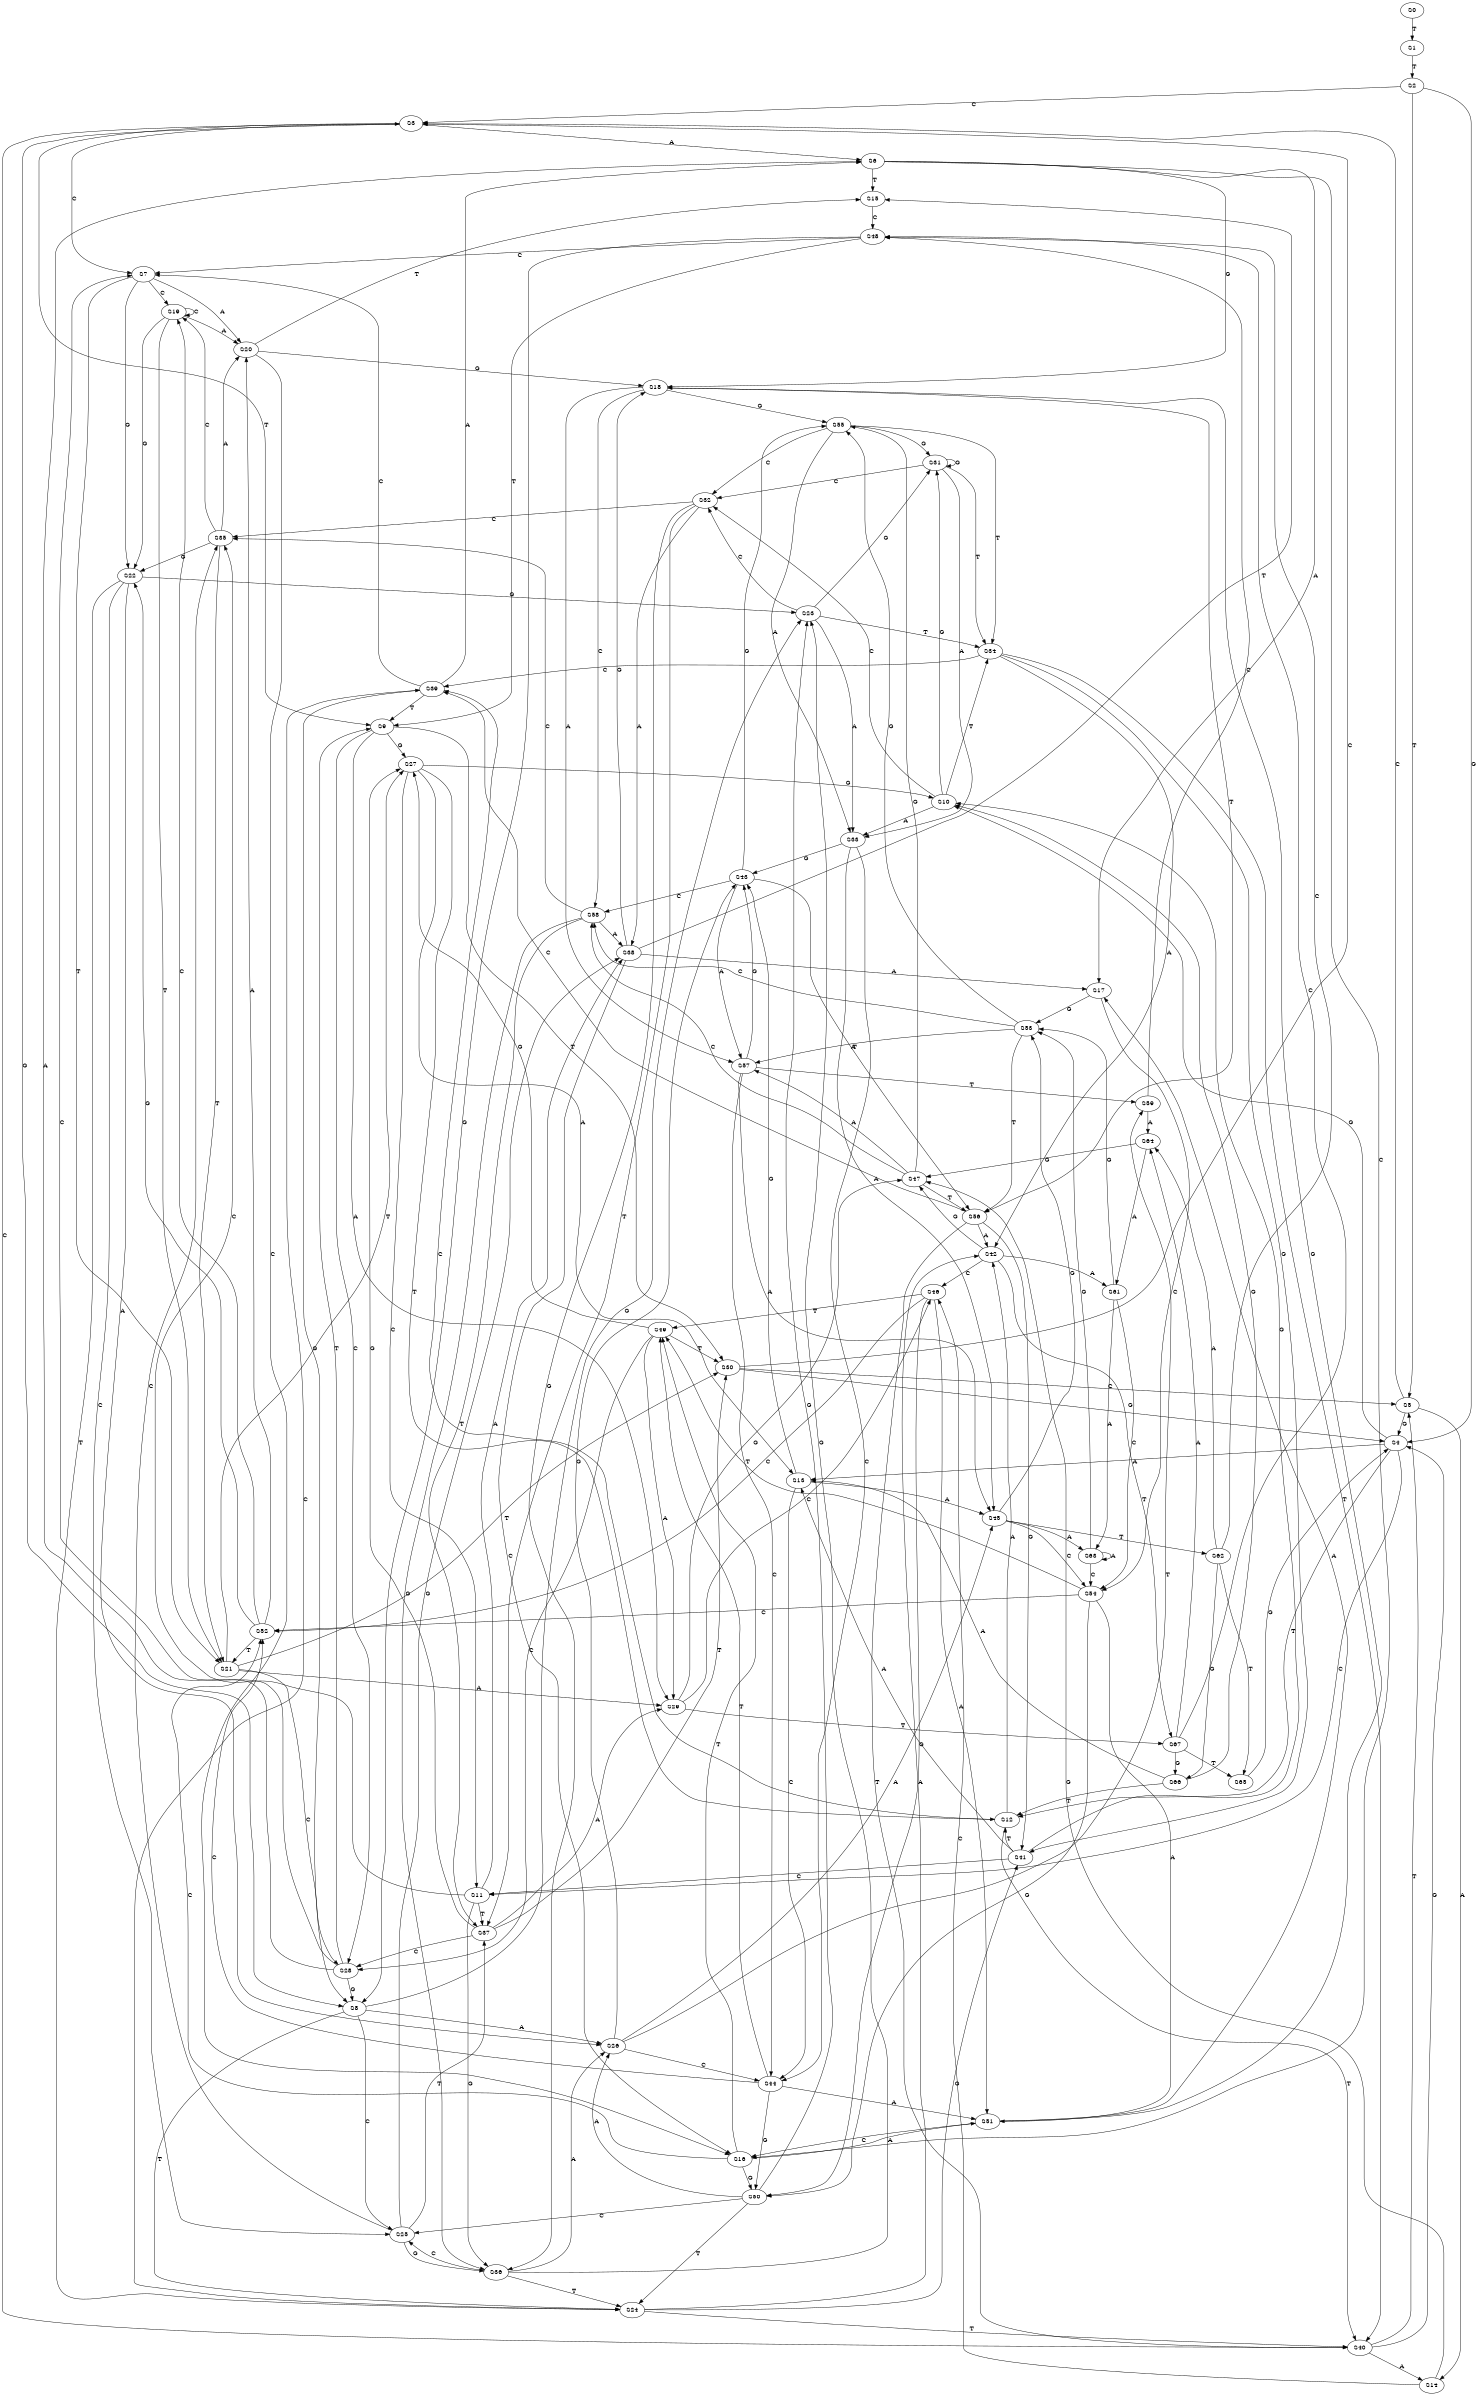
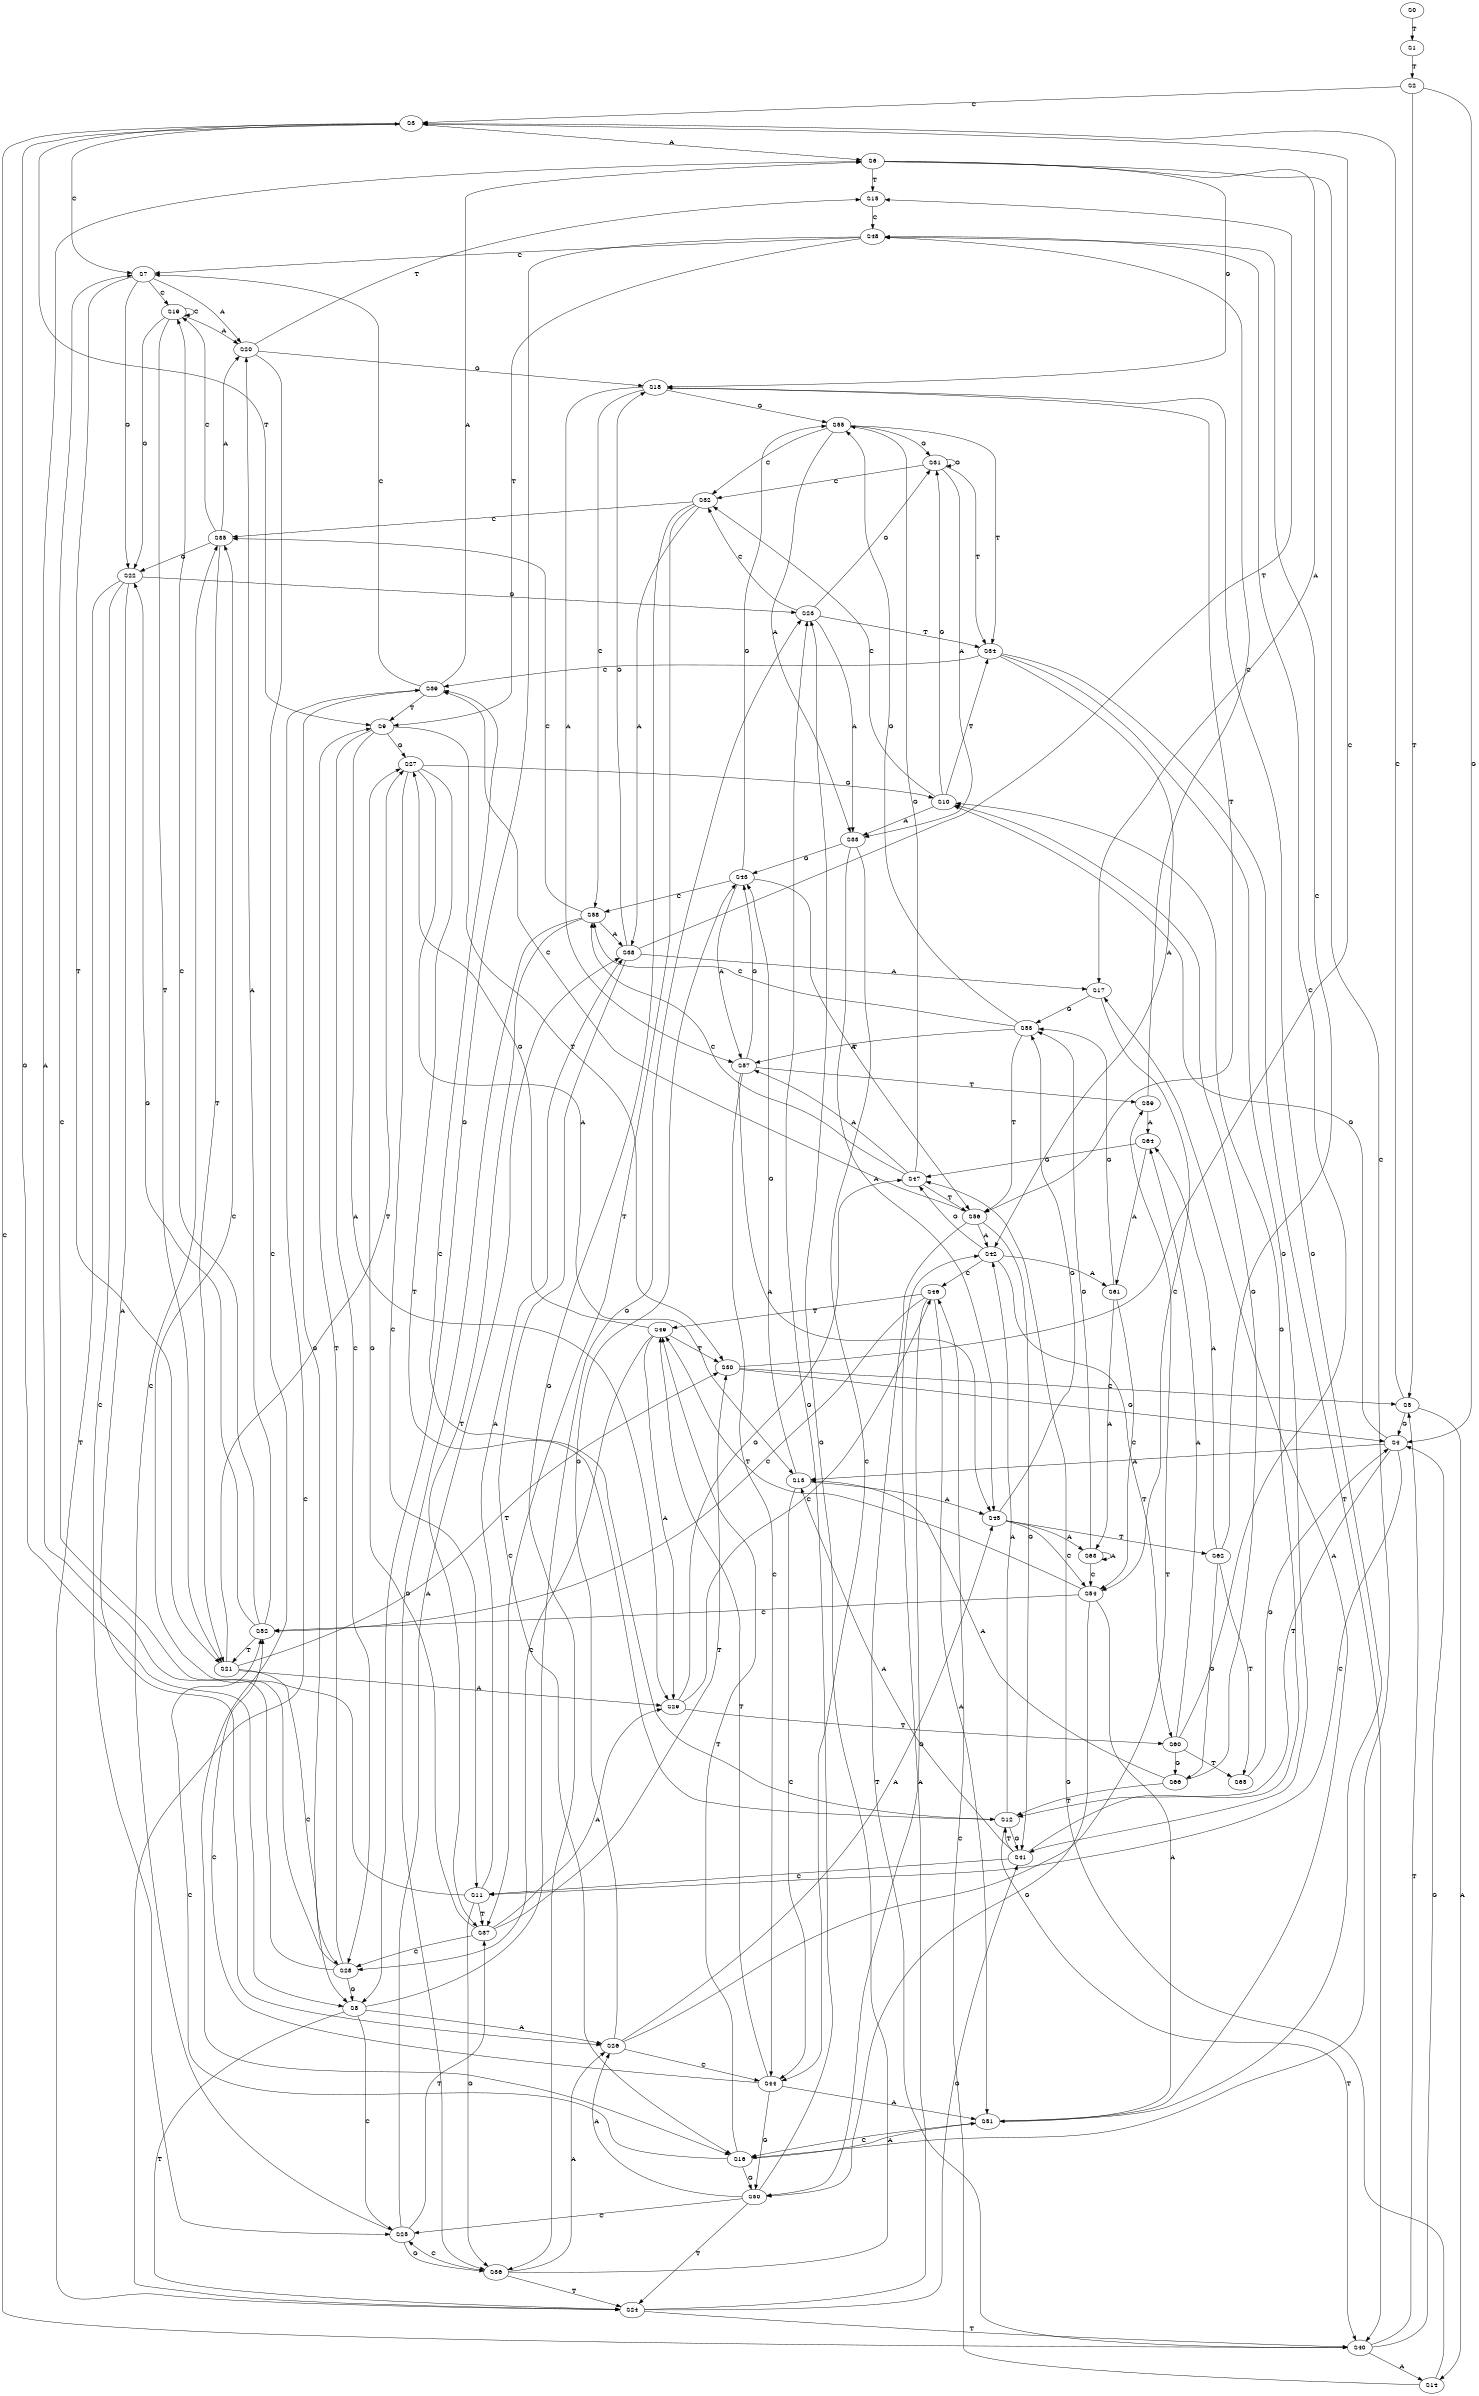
(428, 1594) -> (428, 1594)
(1175, 1745) -> (1175, 1745)
none -> (1013, 1837)
